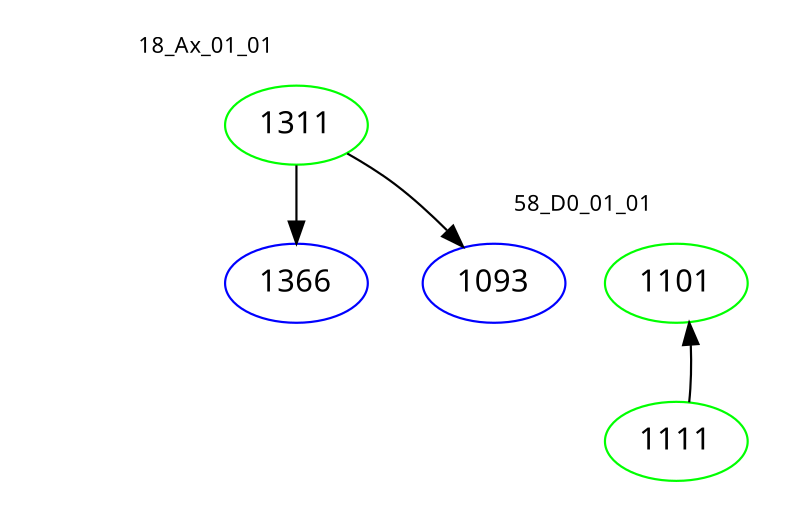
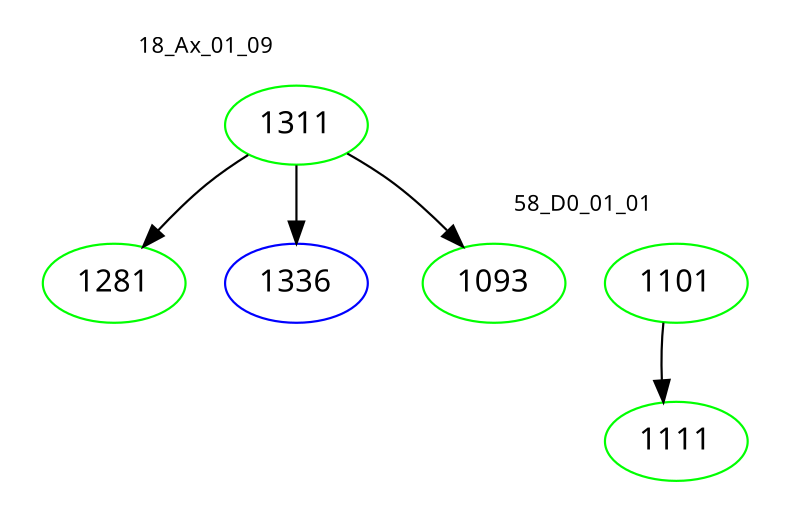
(206, 47) -> (206, 47)
none -> (114, 283)
(296, 283) -> (296, 283)
(494, 283) -> (494, 283)
(691, 374) -> (662, 351)
